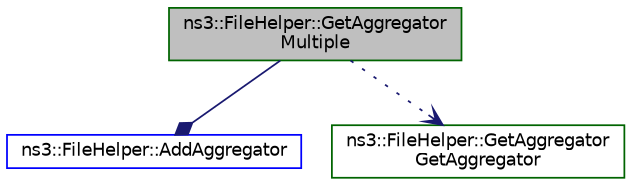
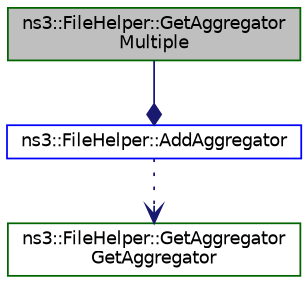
(389, 88) -> (154, 182)
